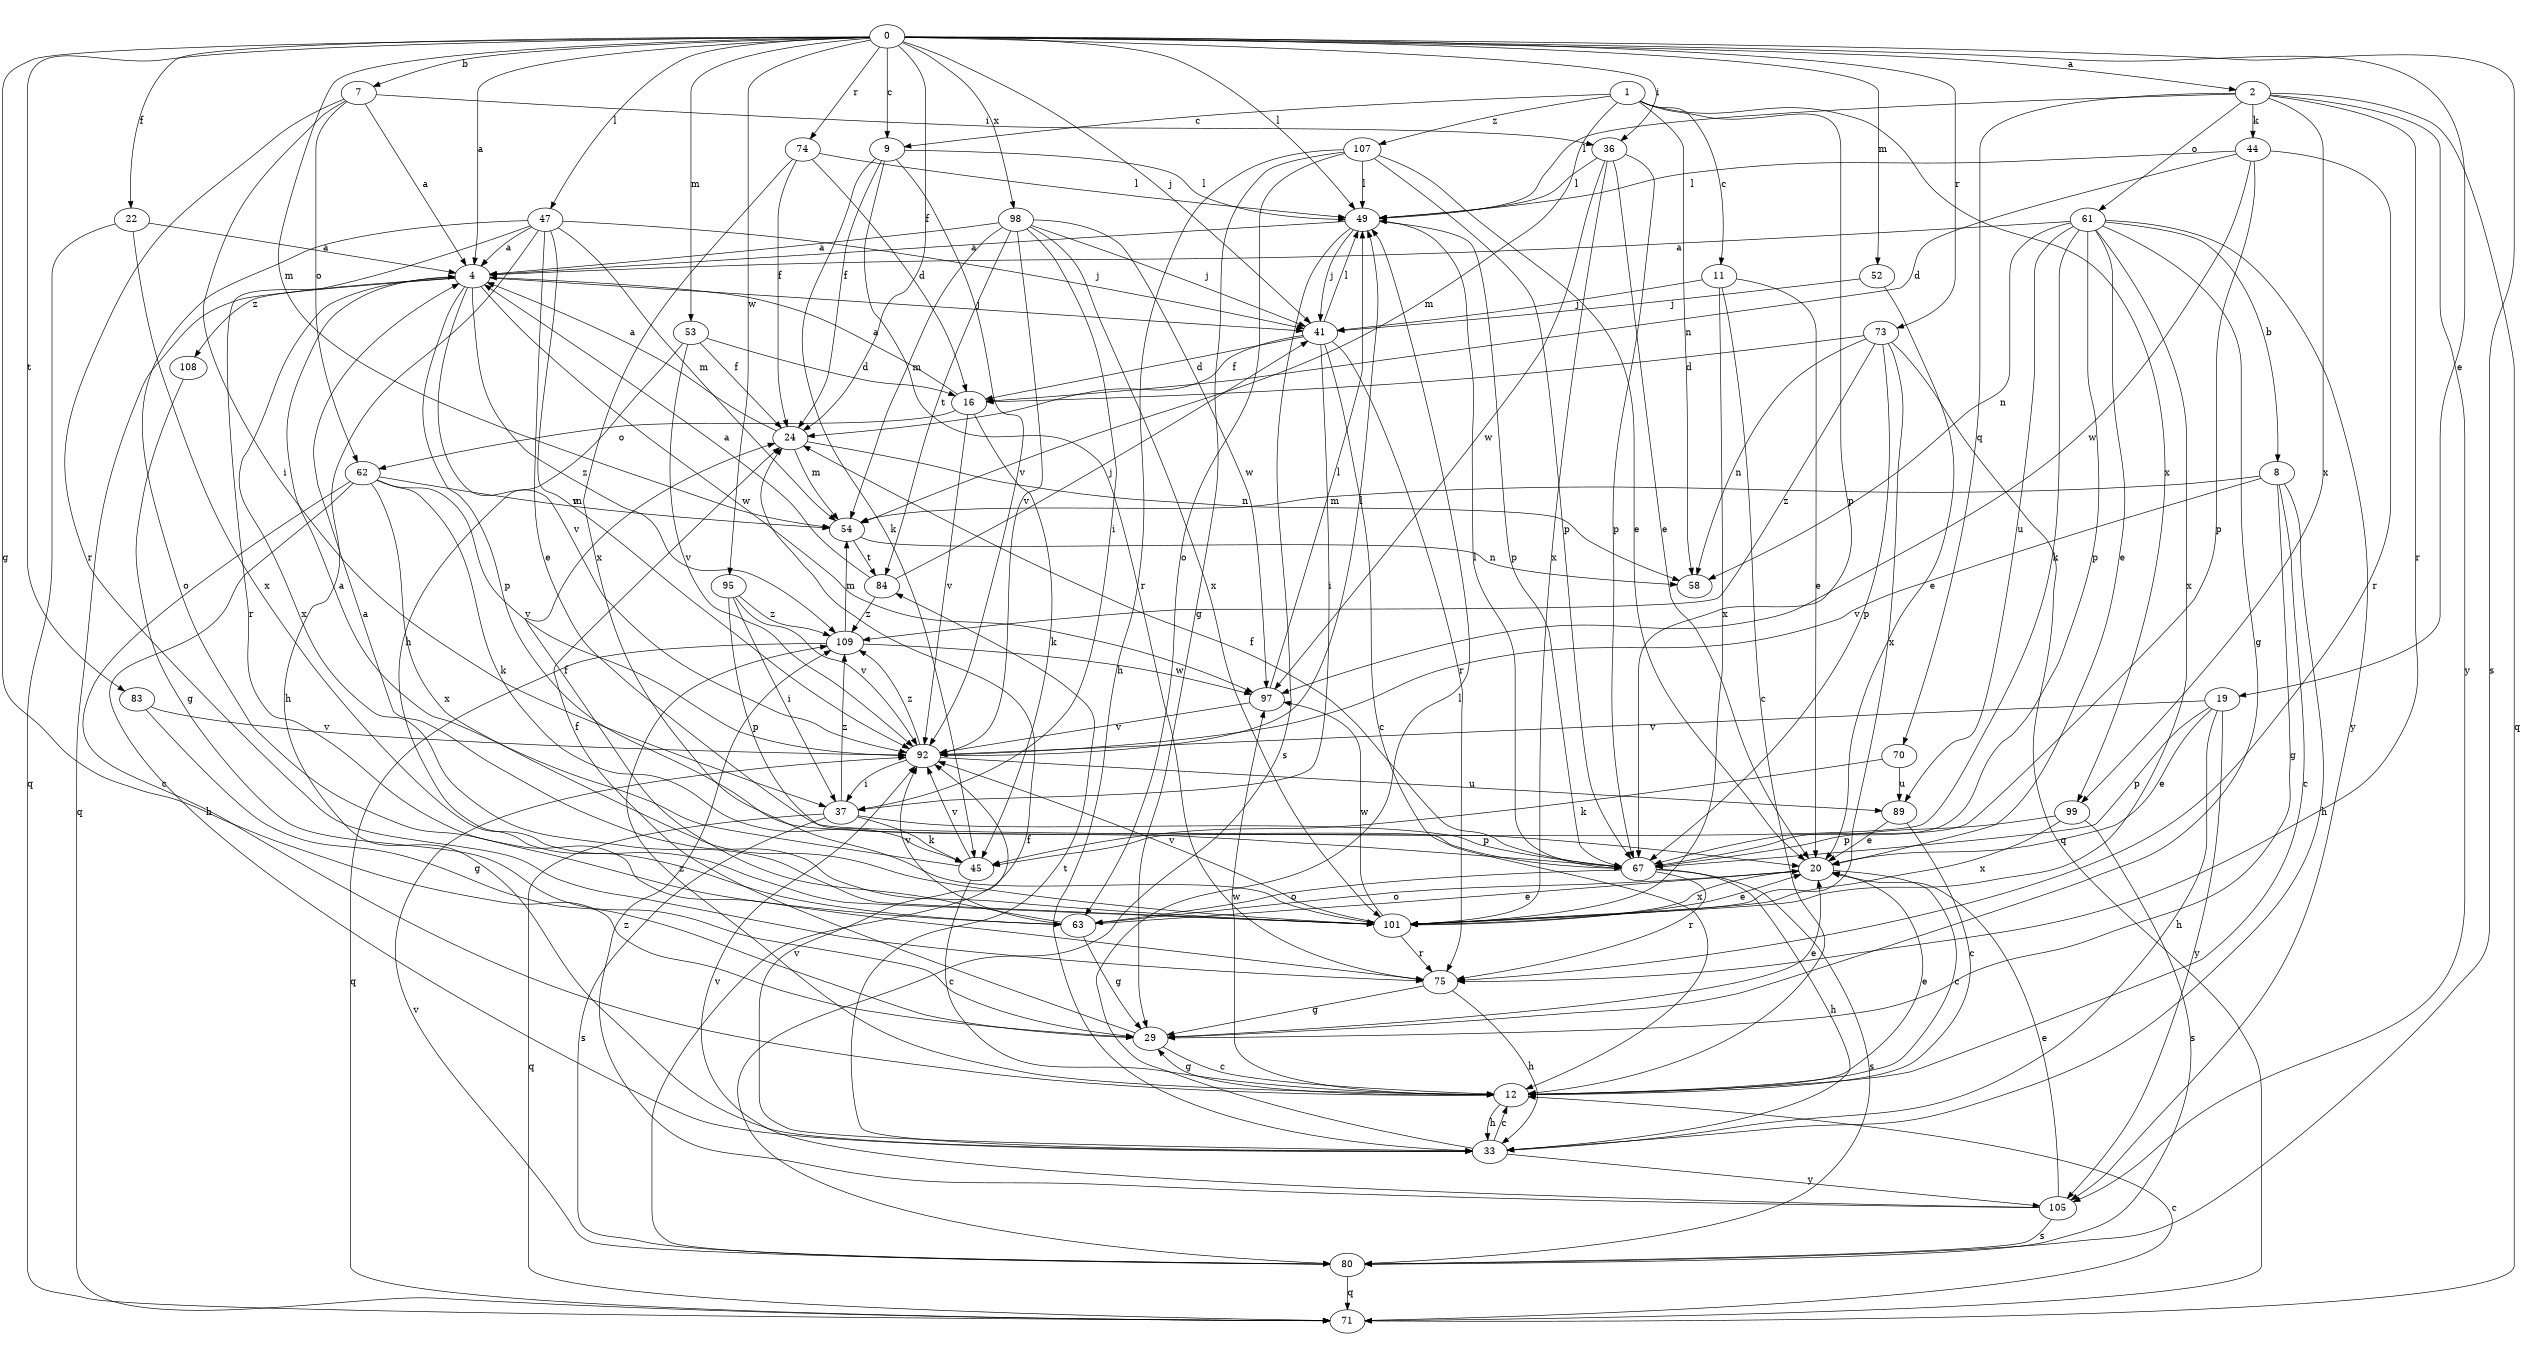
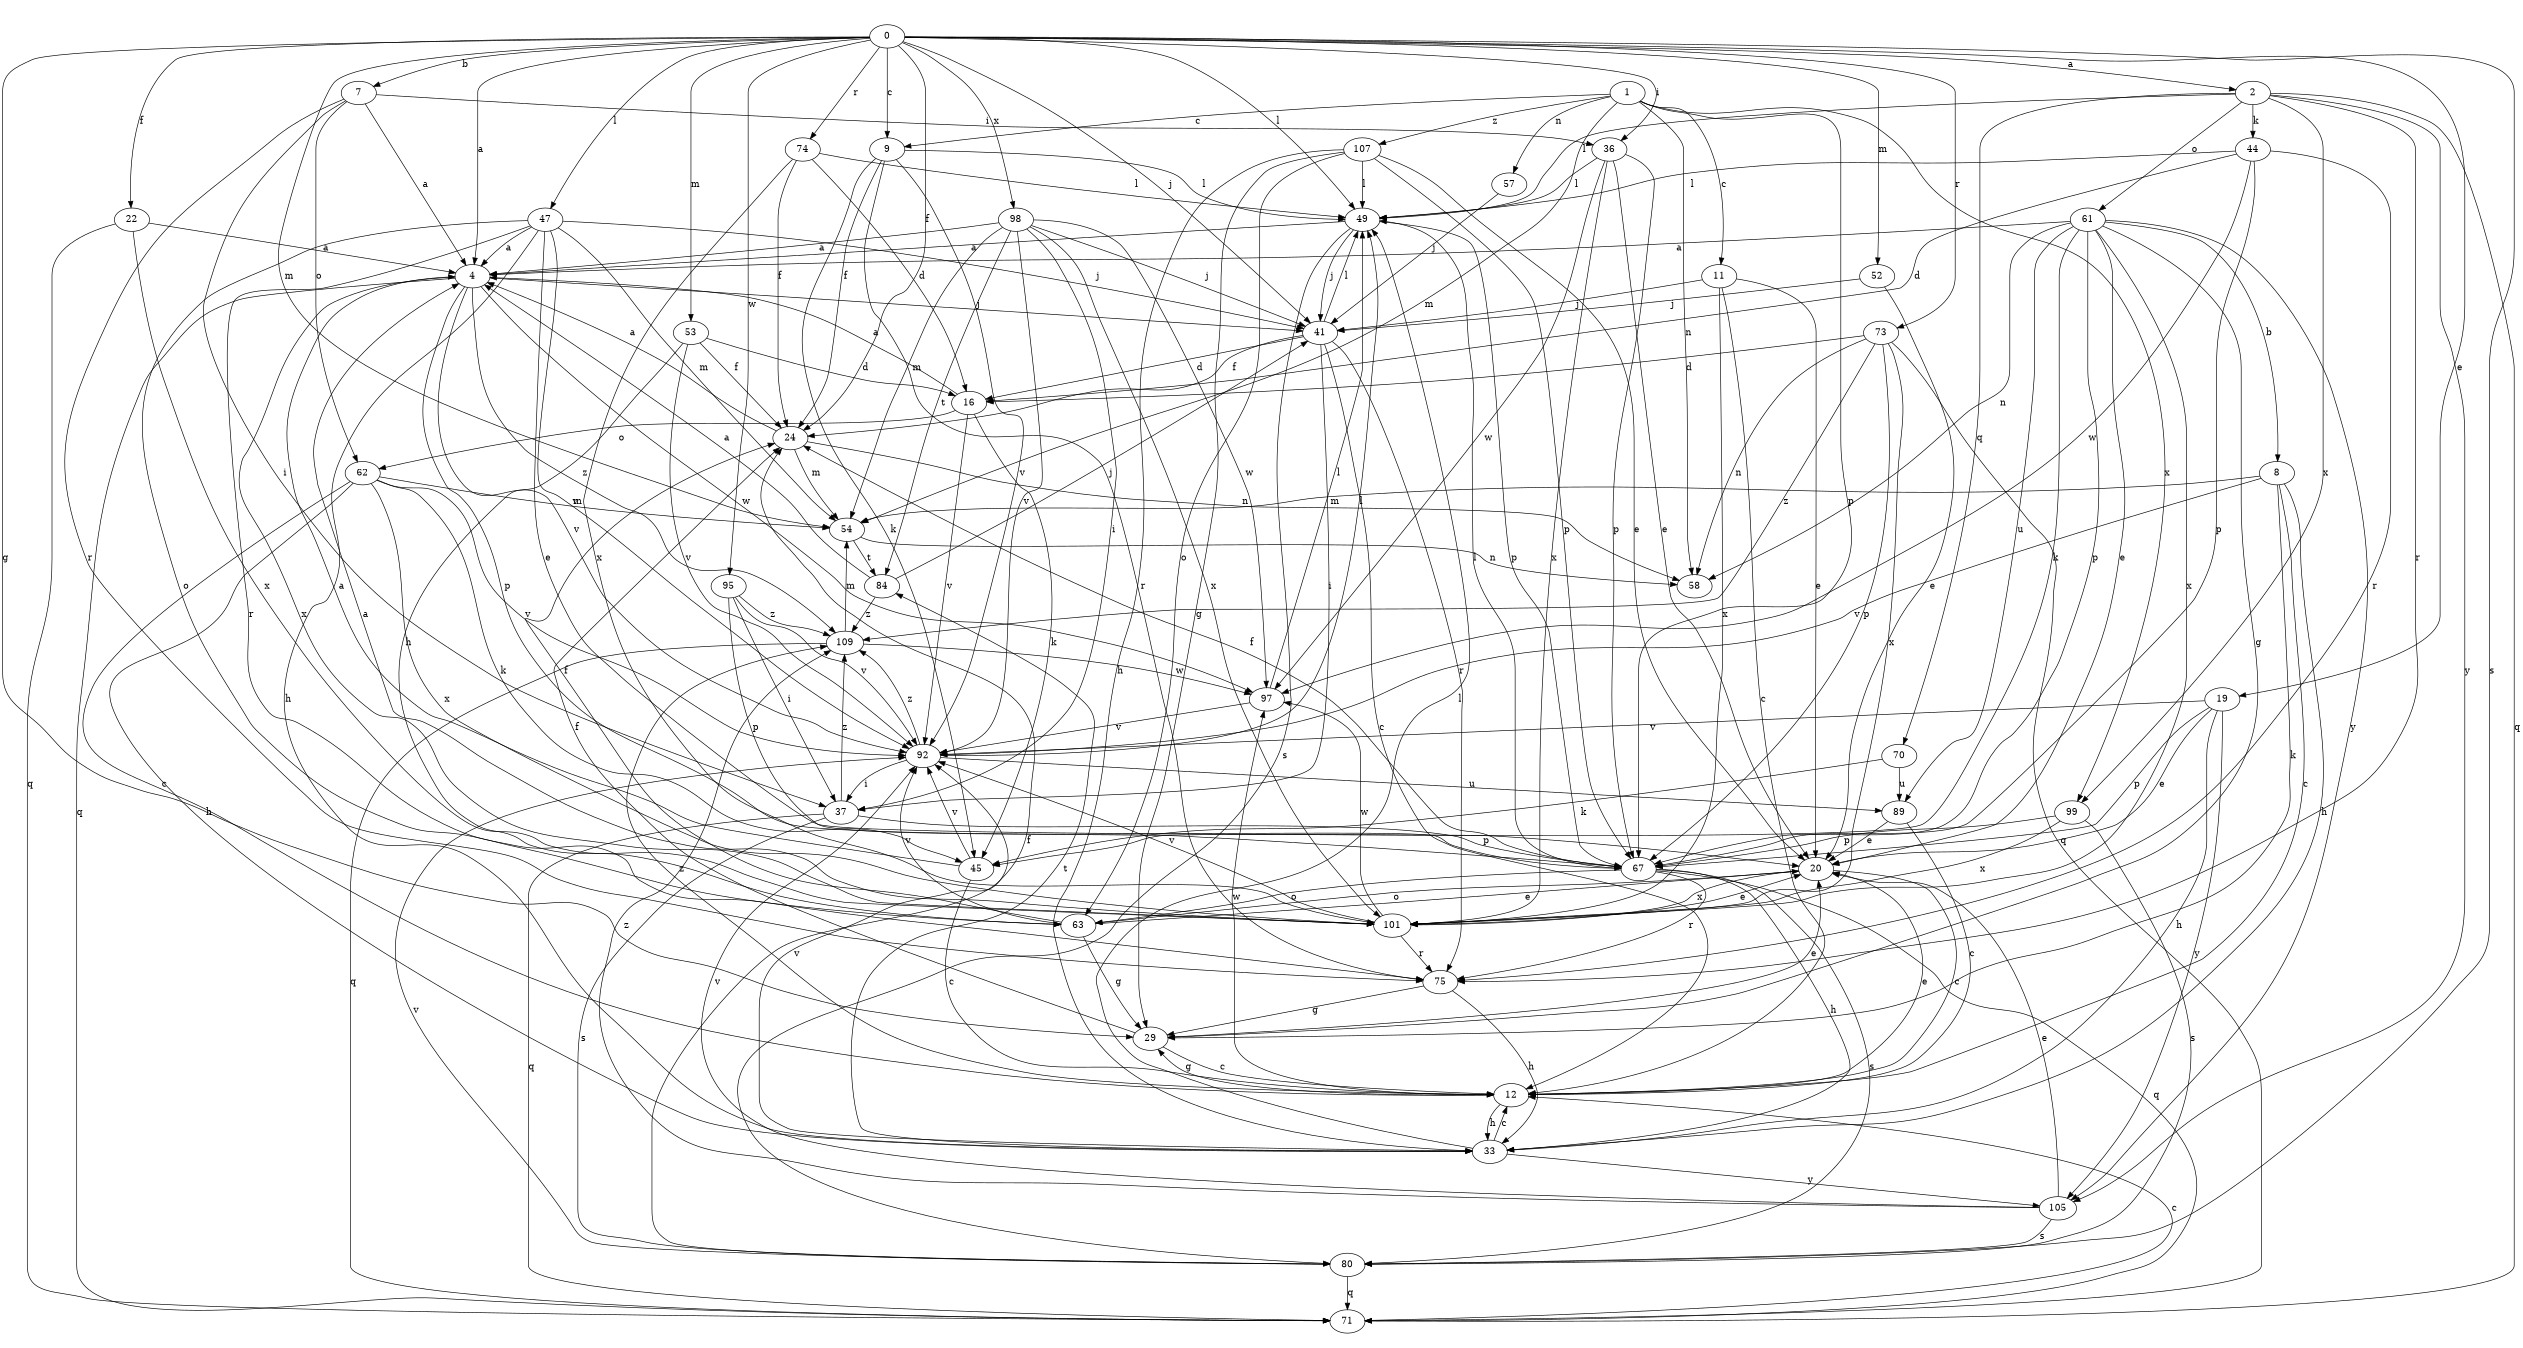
none -> (1509, 185)
(188, 368) -> none
(137, 699) -> none
(2293, 756) -> (2293, 756)
(916, 837) -> none
none -> (2135, 1269)
